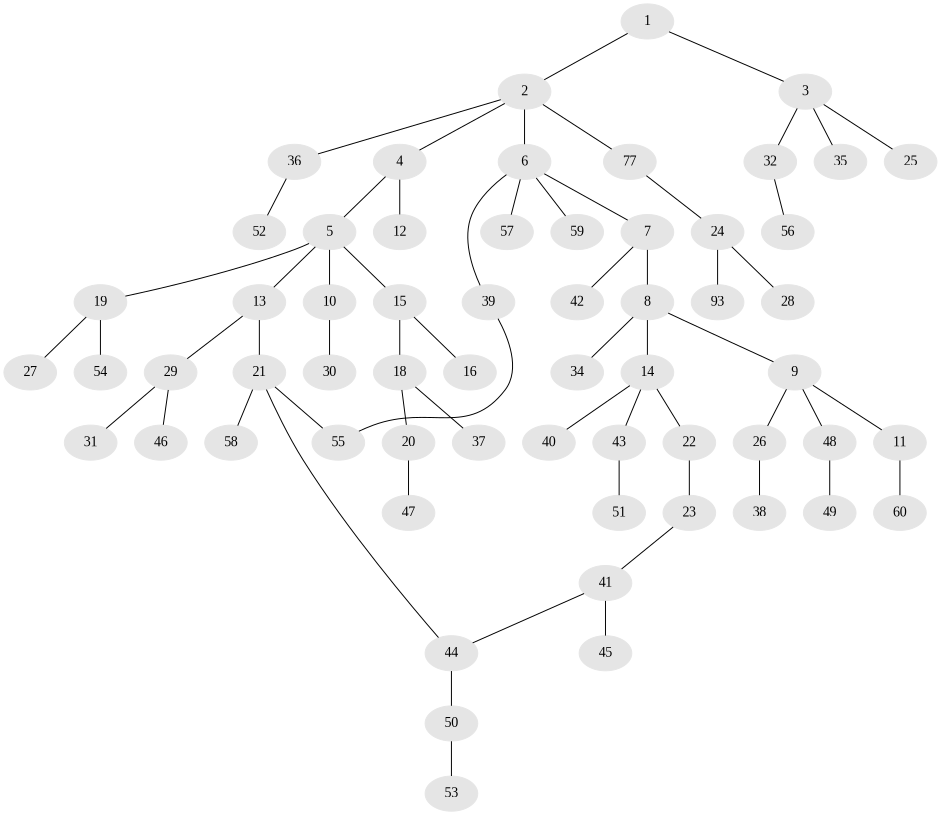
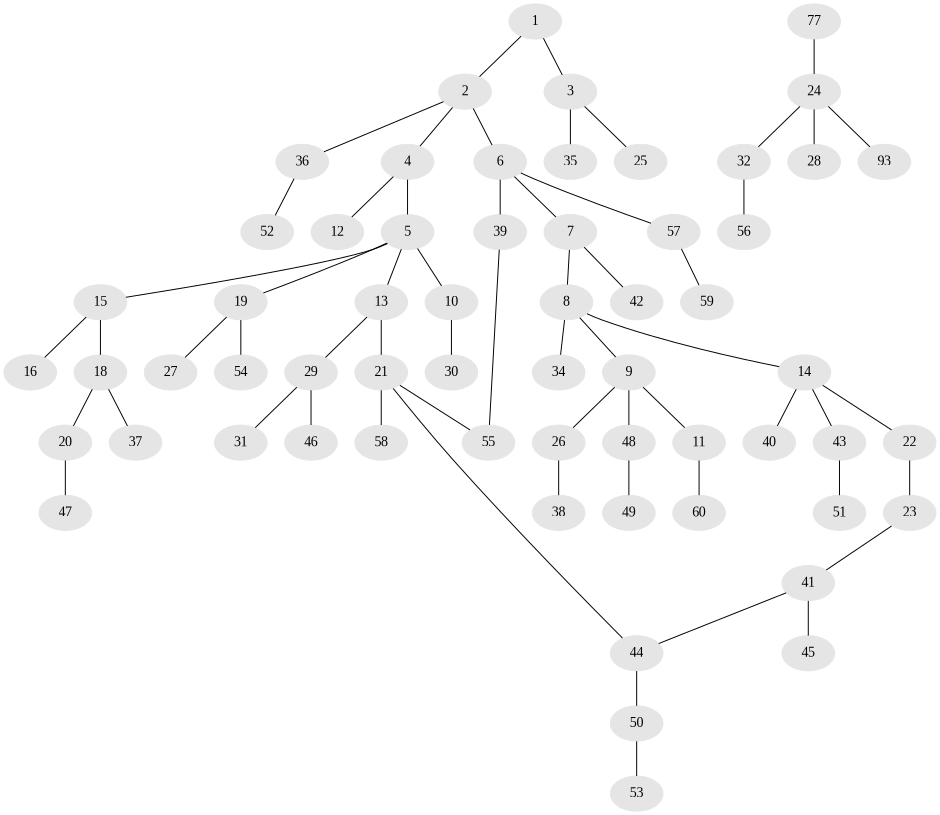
(577, 127) -> none
(788, 127) -> (779, 127)
(551, 197) -> (690, 267)
